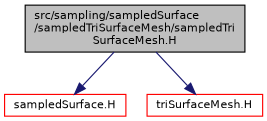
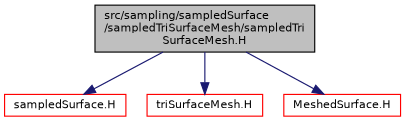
none -> (342, 105)
